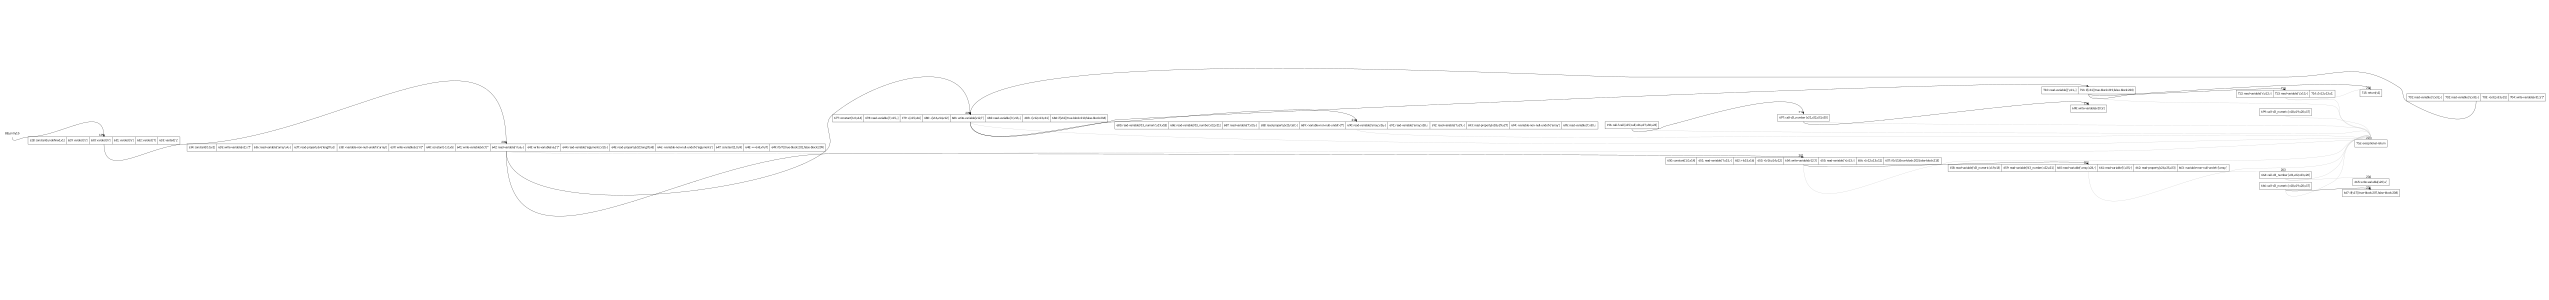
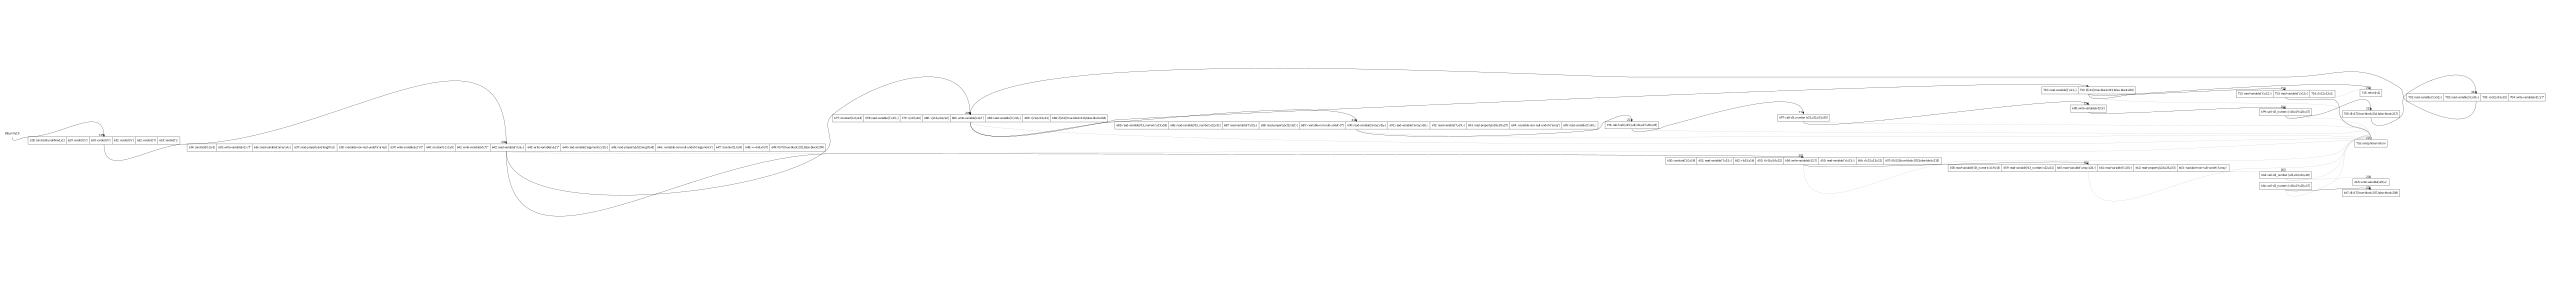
(2337, 103) -> (2337, 103)
none -> (2186, 110)
none -> (2371, 114)
none -> (1497, 135)
